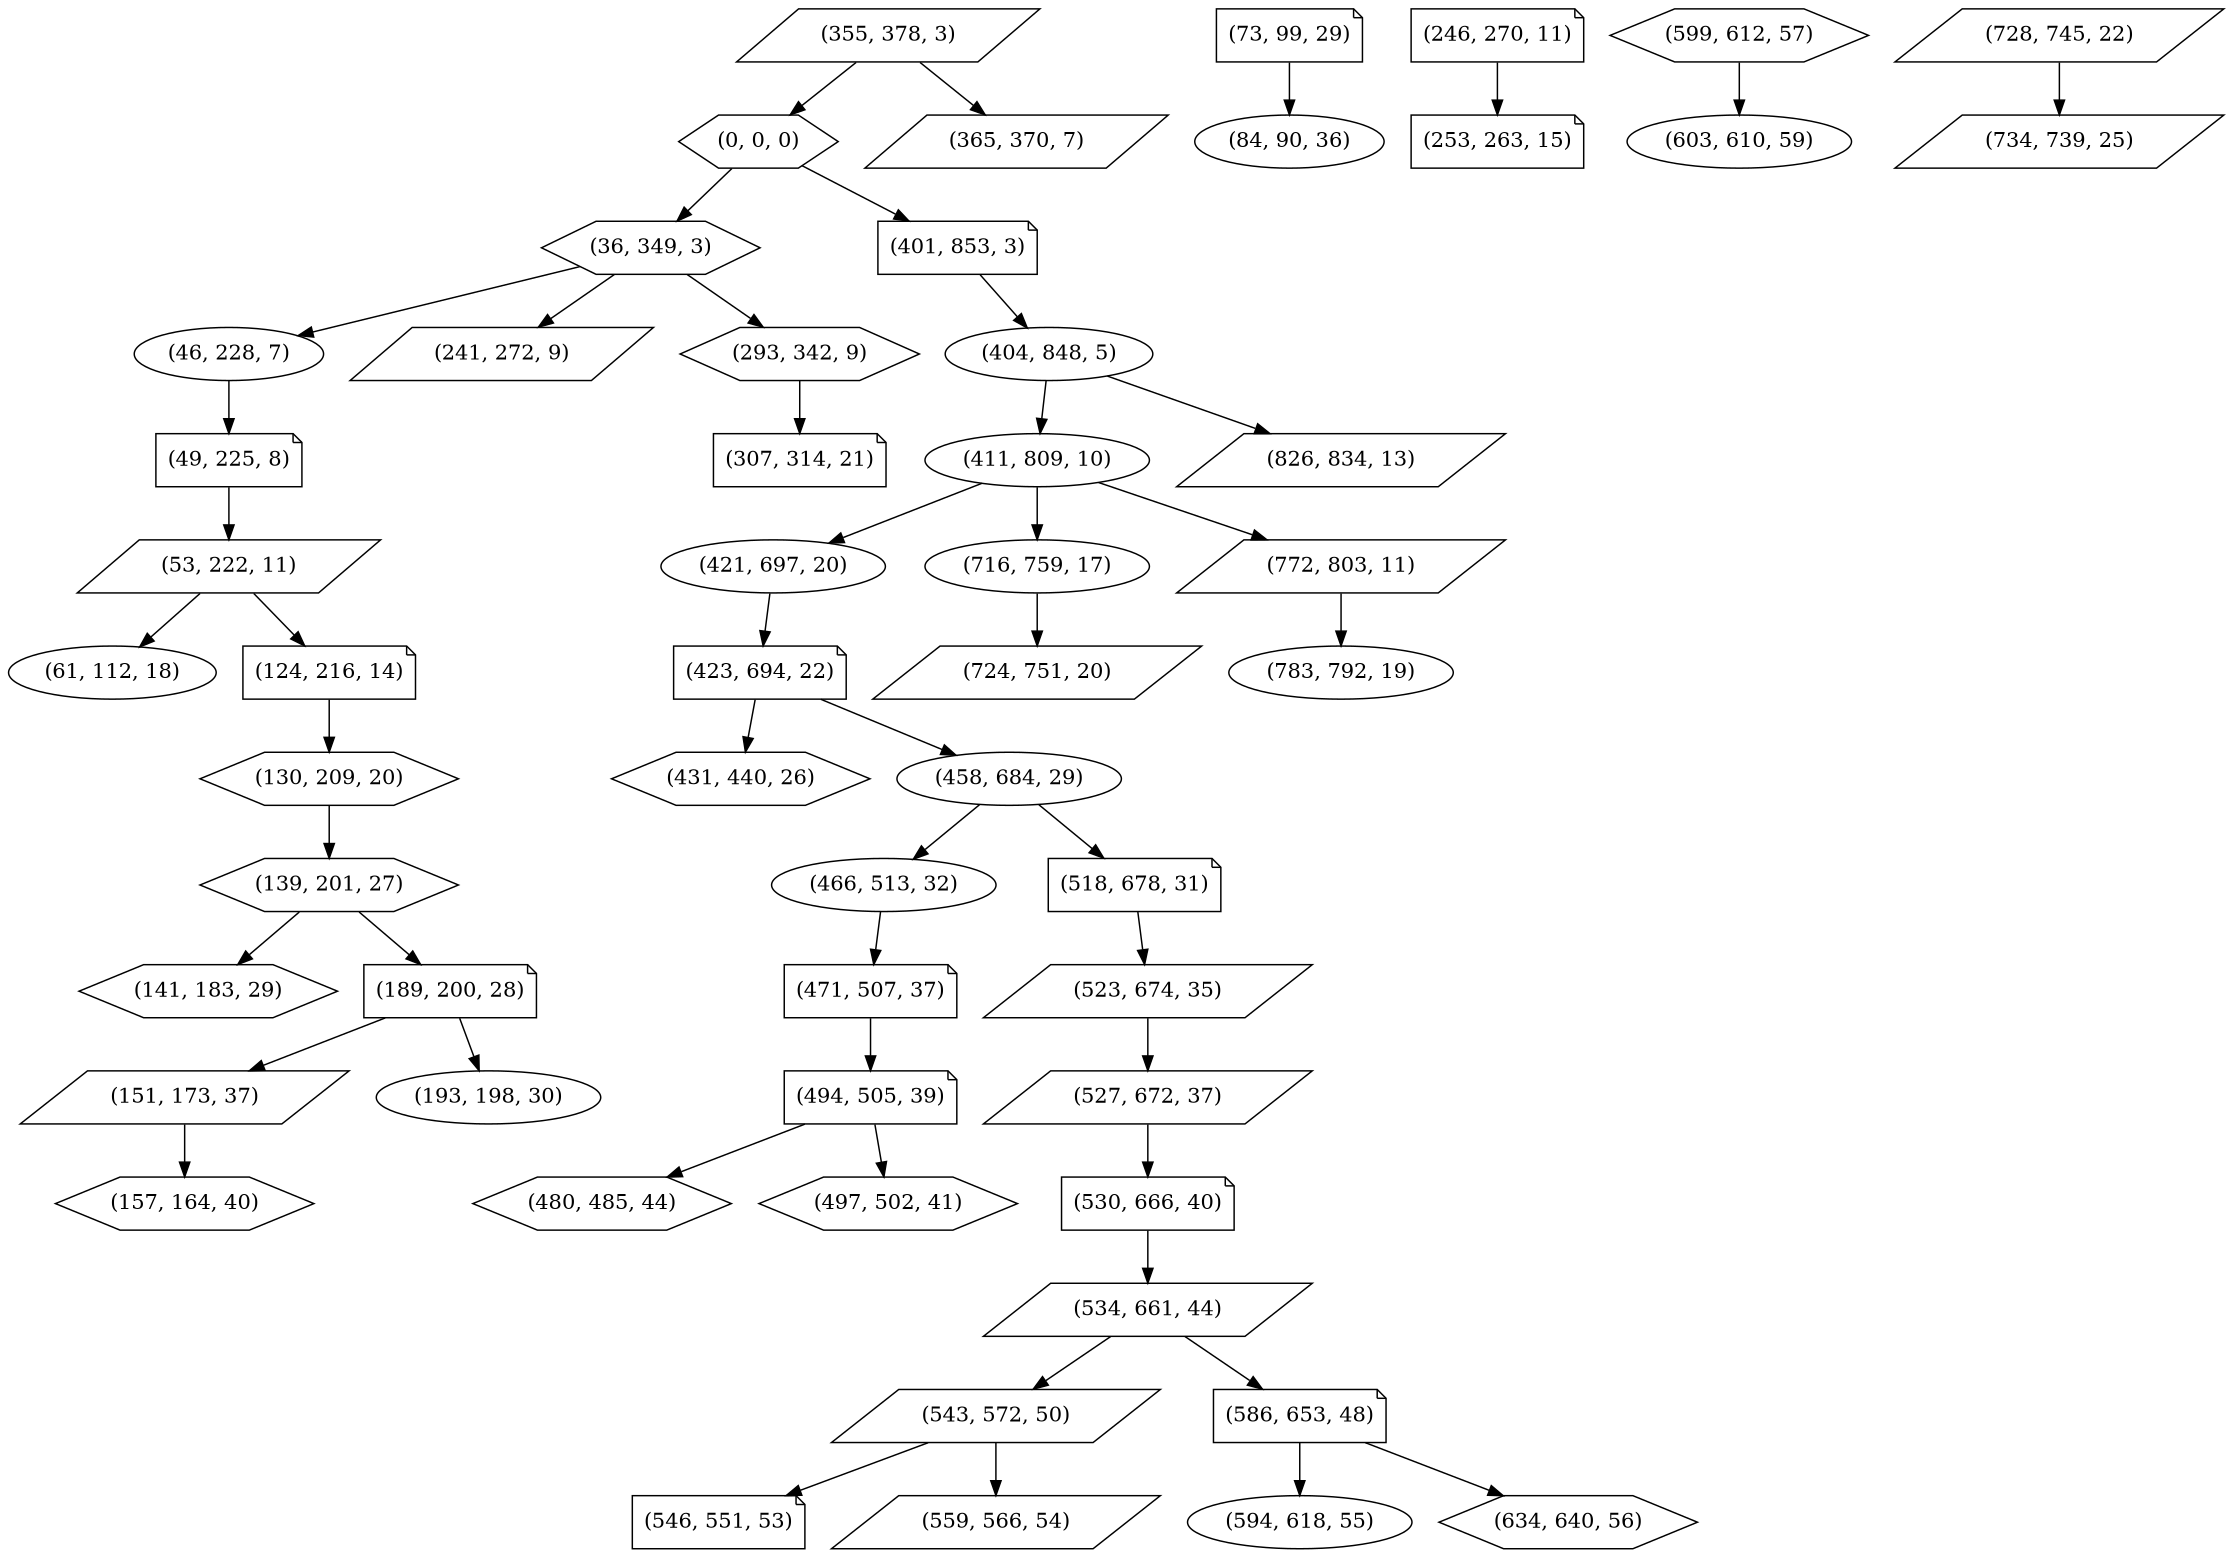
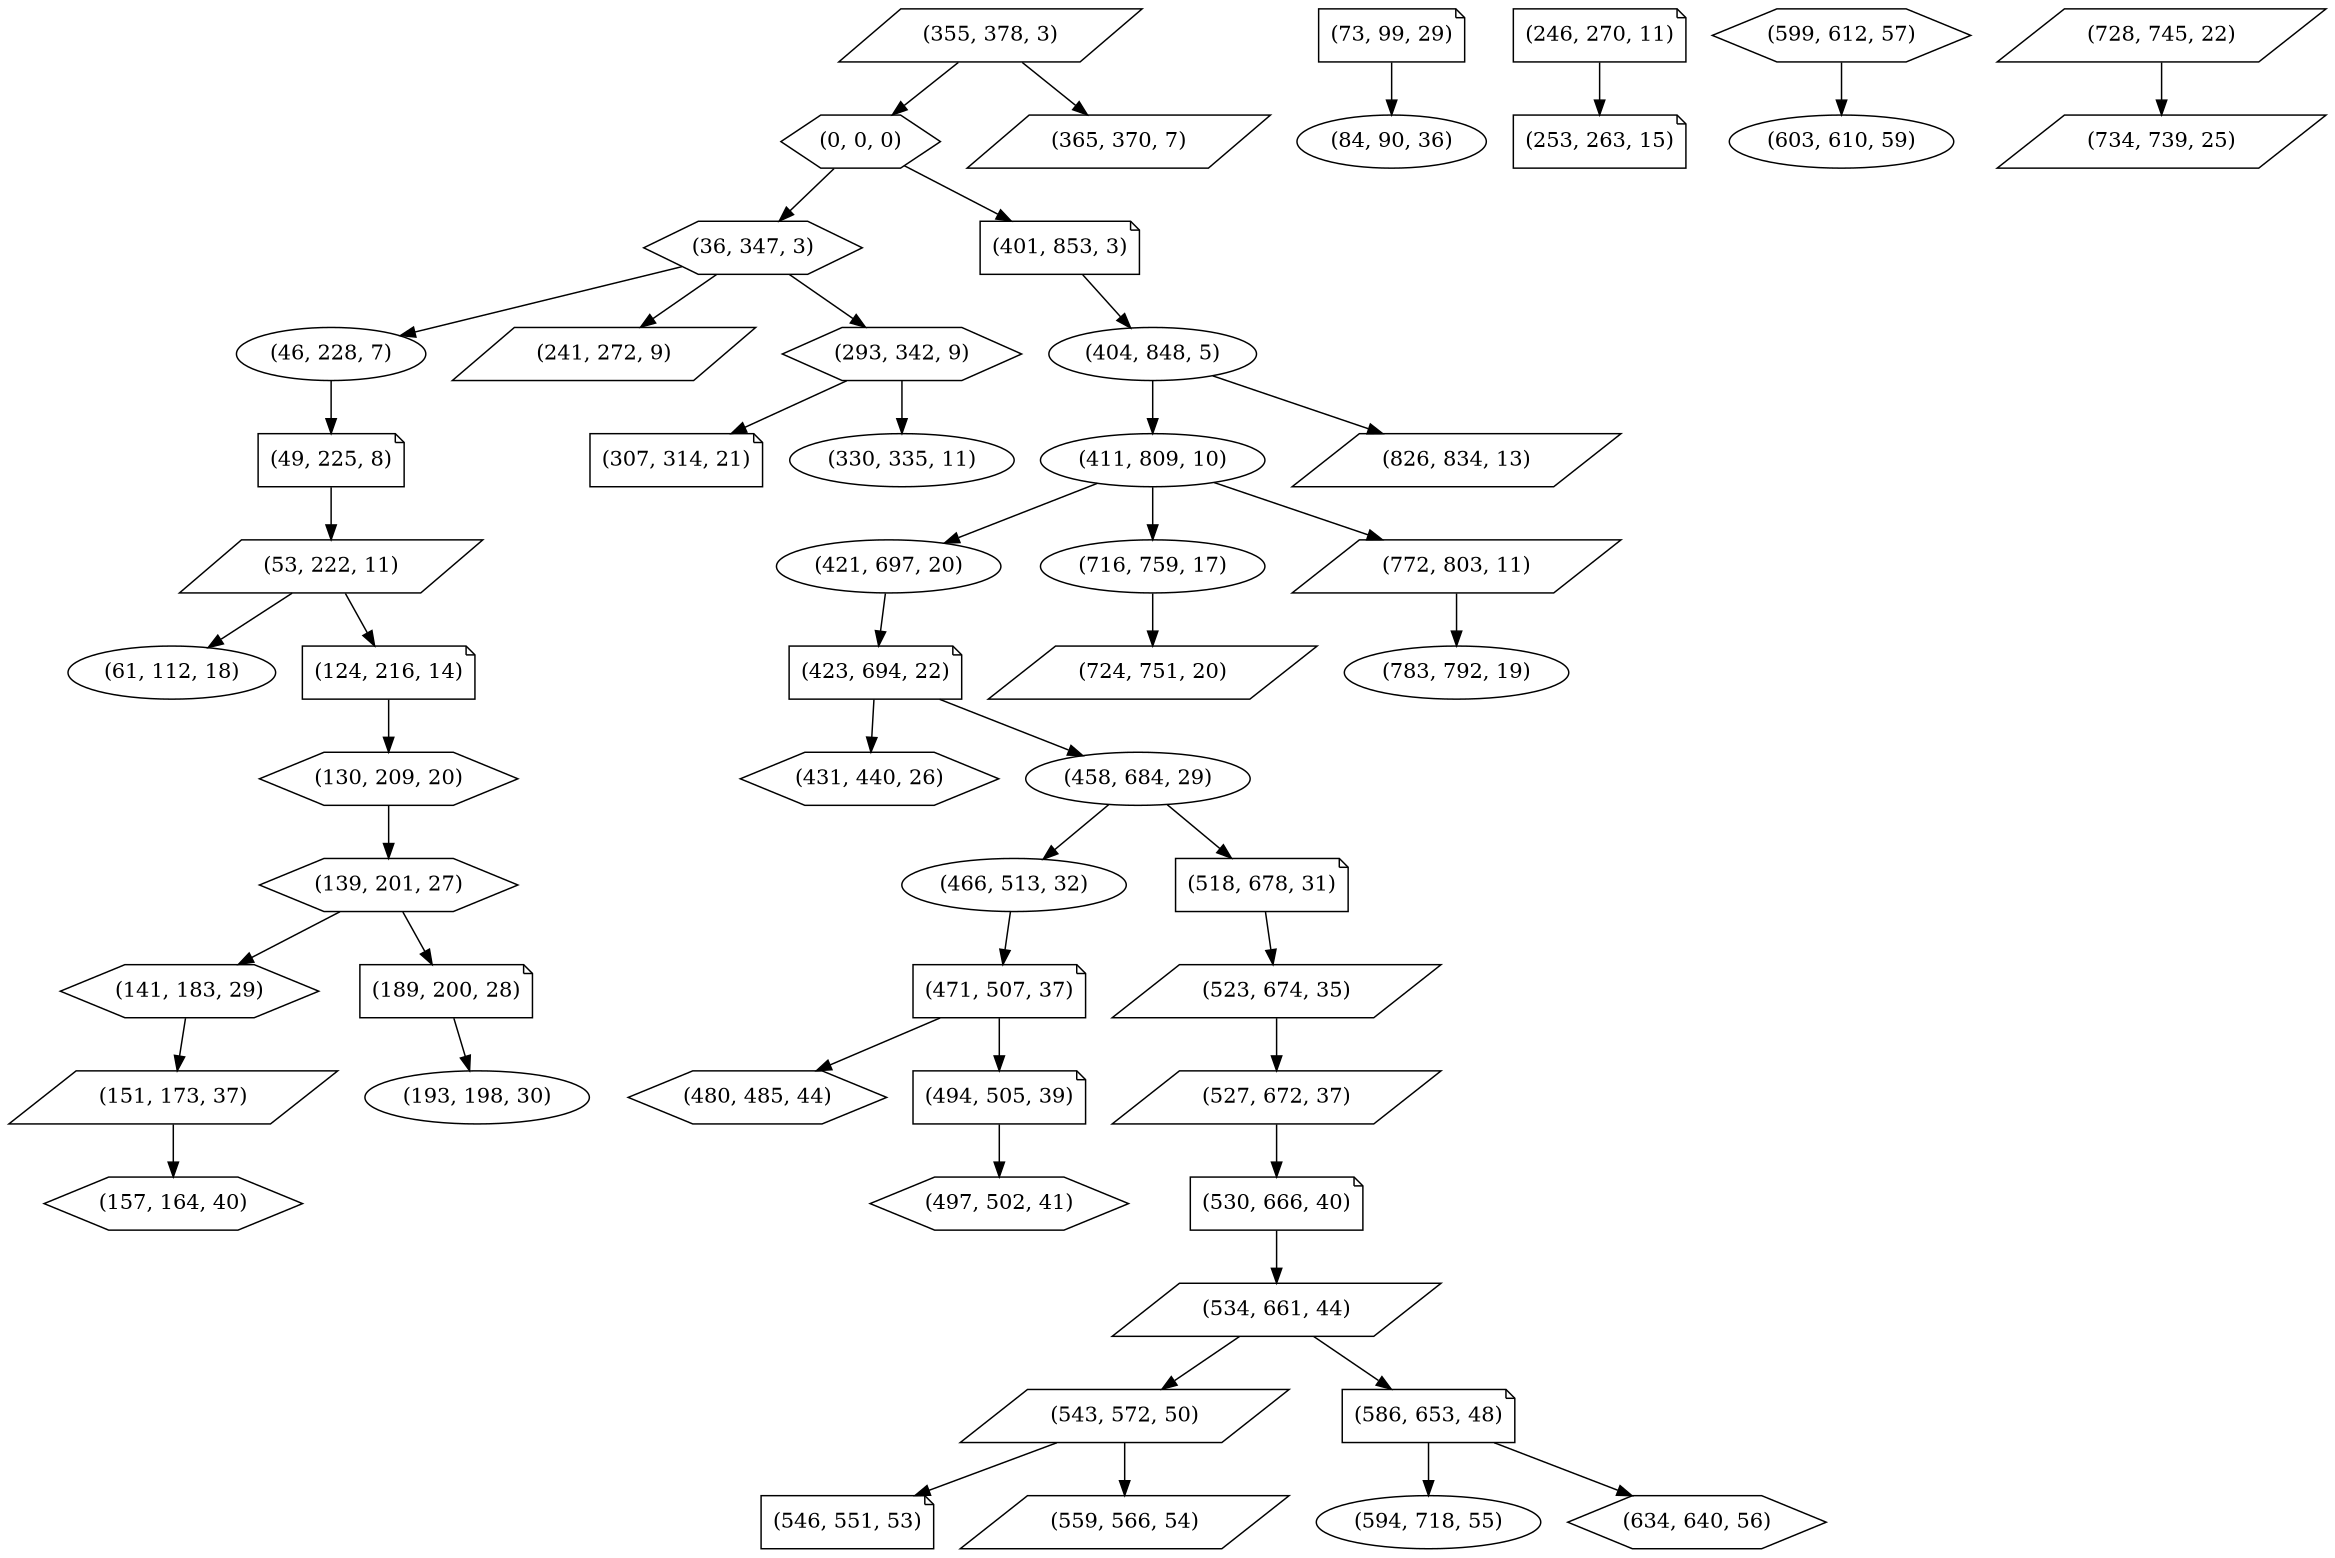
(651, 248) -> (753, 248)
none -> (902, 460)
(324, 1042) -> (183, 1037)
(743, 1148) -> (885, 1041)
(1300, 1522) -> (1429, 1522)
